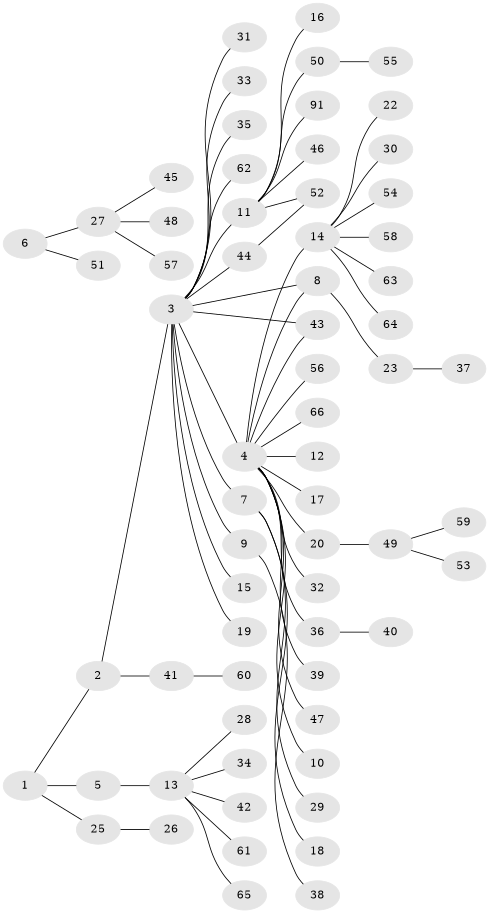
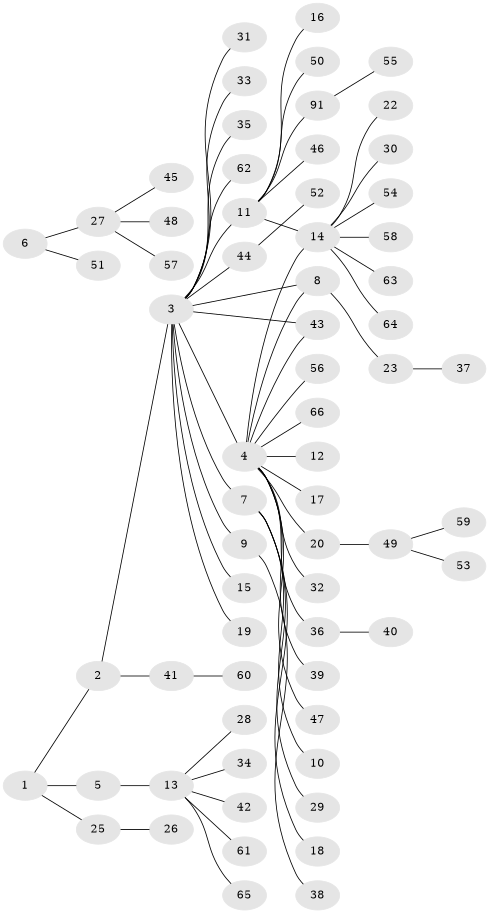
(354, 62) -> (354, 84)
(281, 203) -> (275, 223)
(281, 610) -> (281, 632)
